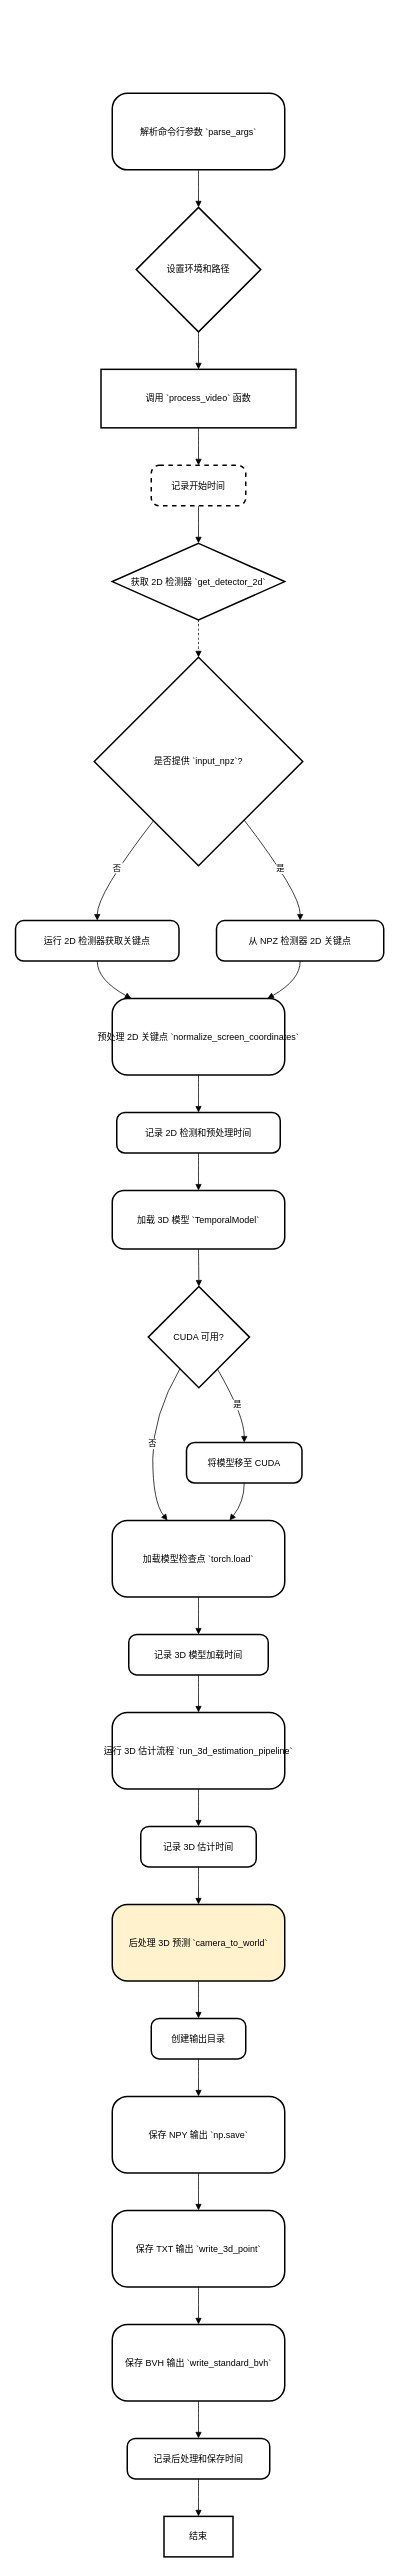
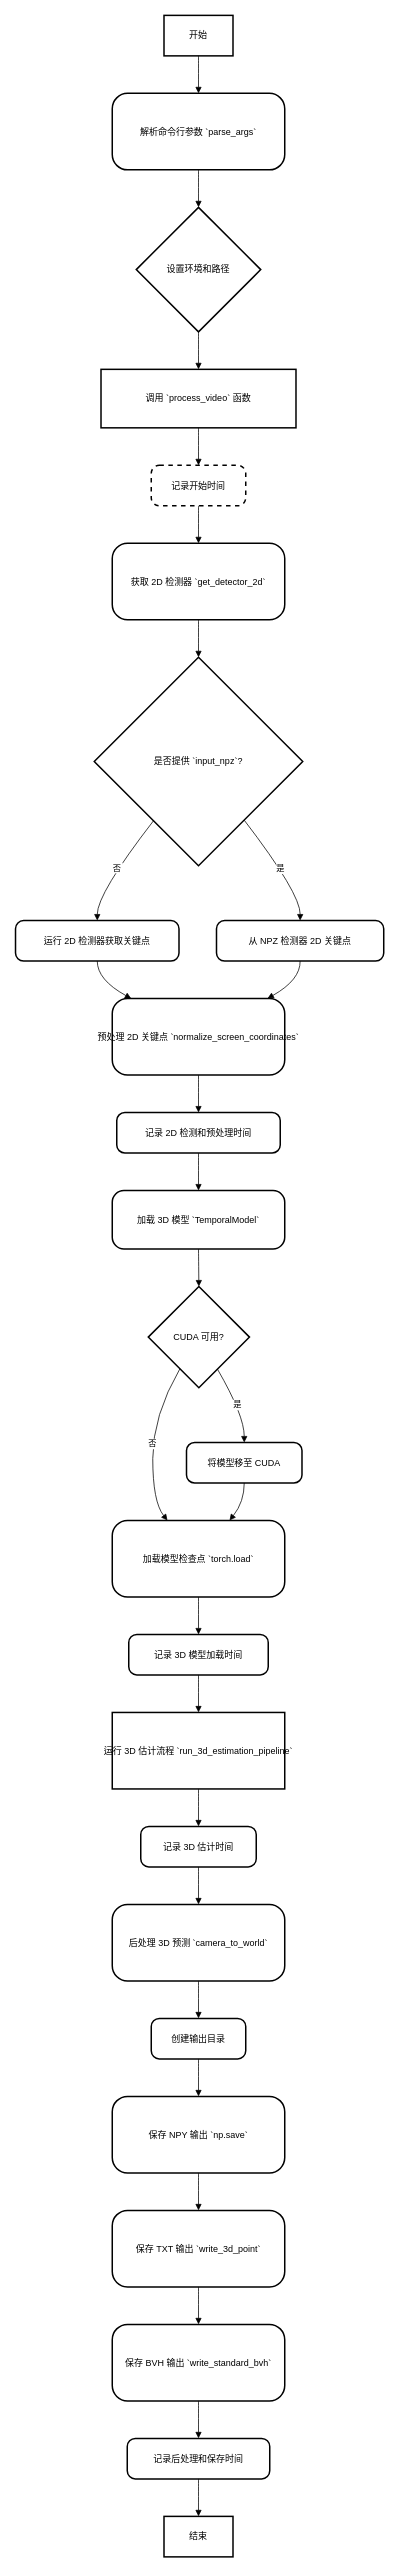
none -> (198, 36)
none -> (198, 71)
(198, 582) -> (198, 582)
(198, 635) -> (198, 635)
(198, 1751) -> (198, 1751)
(198, 1943) -> (198, 1943)
